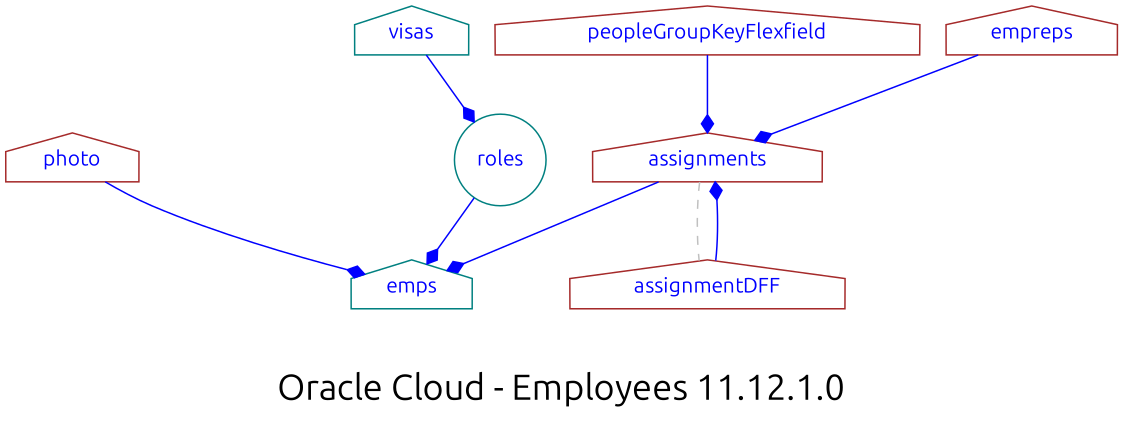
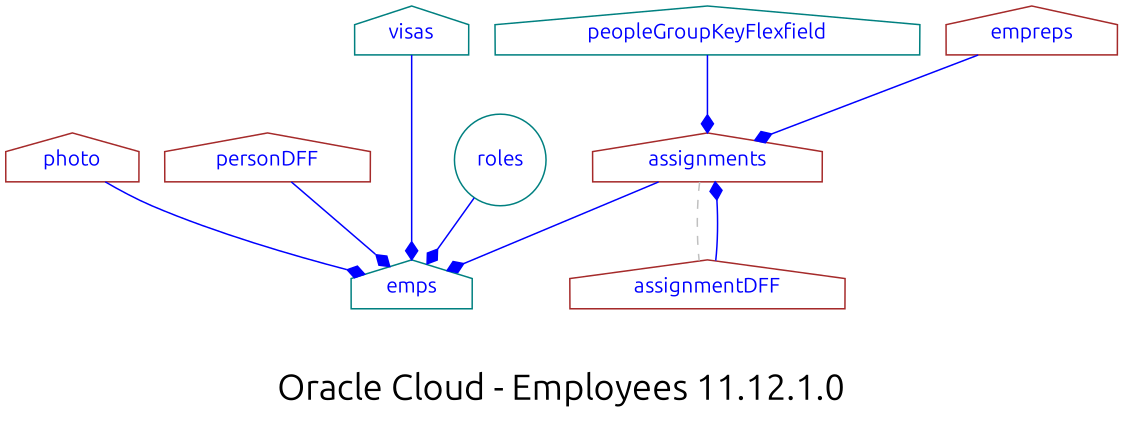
(707, 33) -> (707, 33)
(445, 81) -> (412, 148)
none -> (268, 160)
